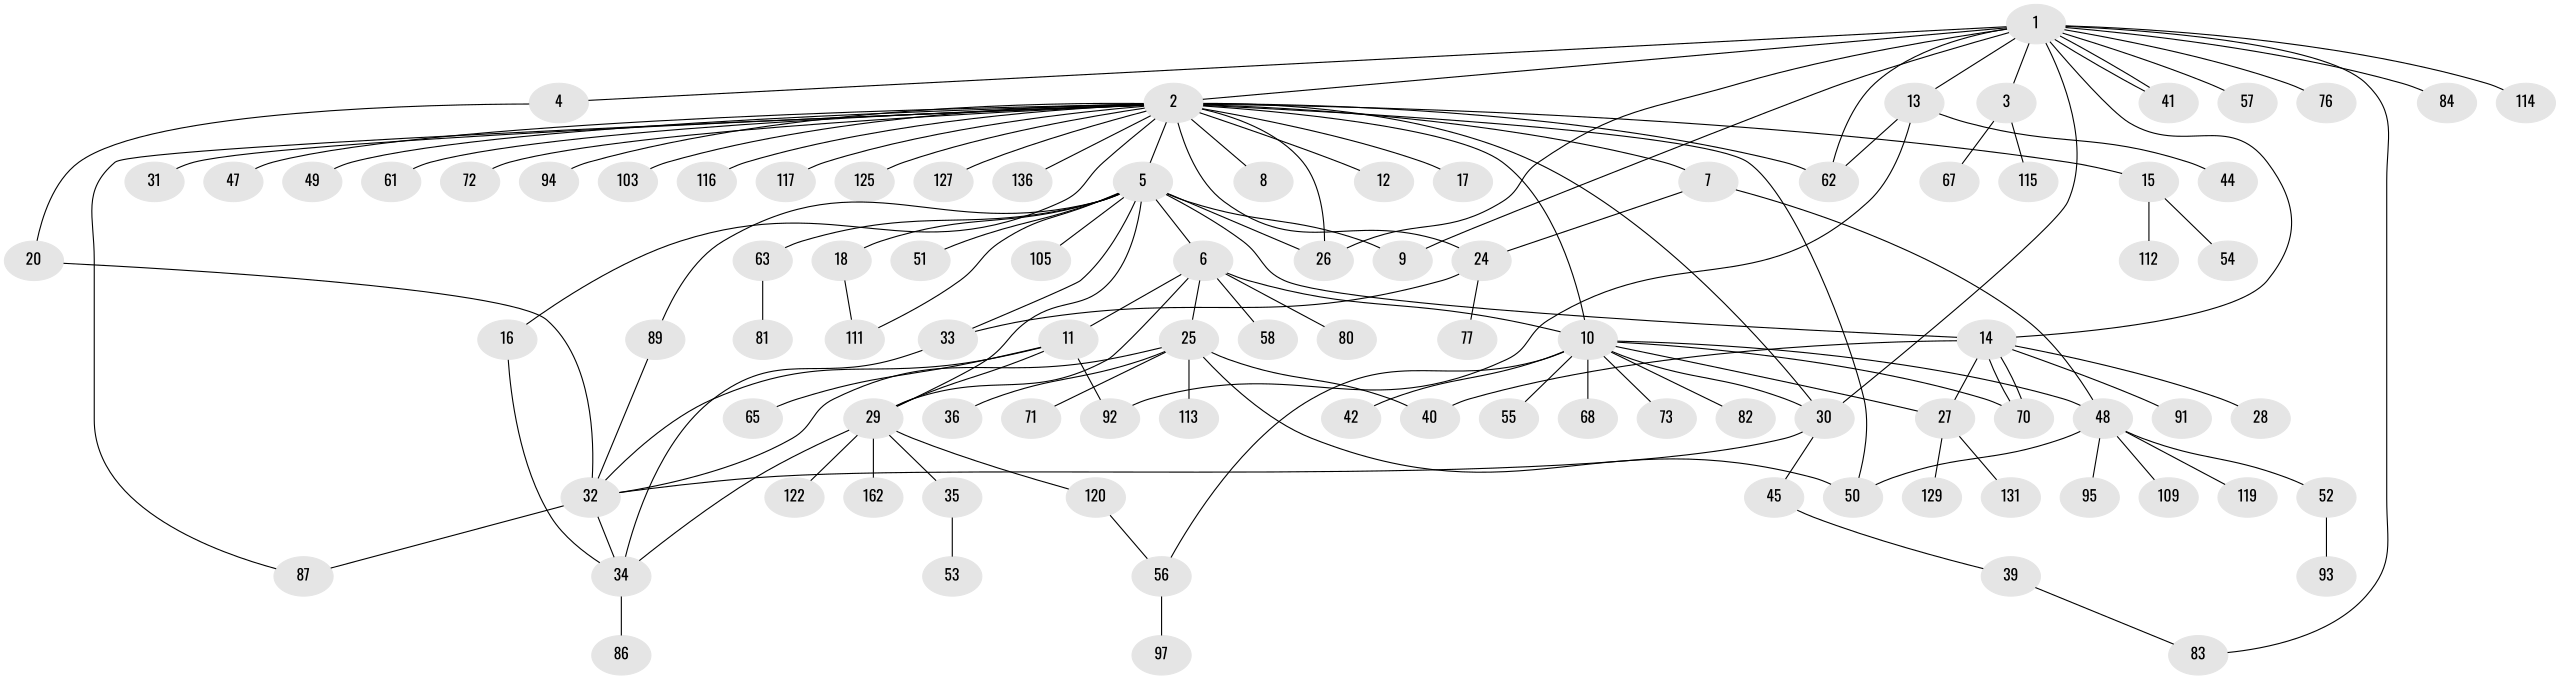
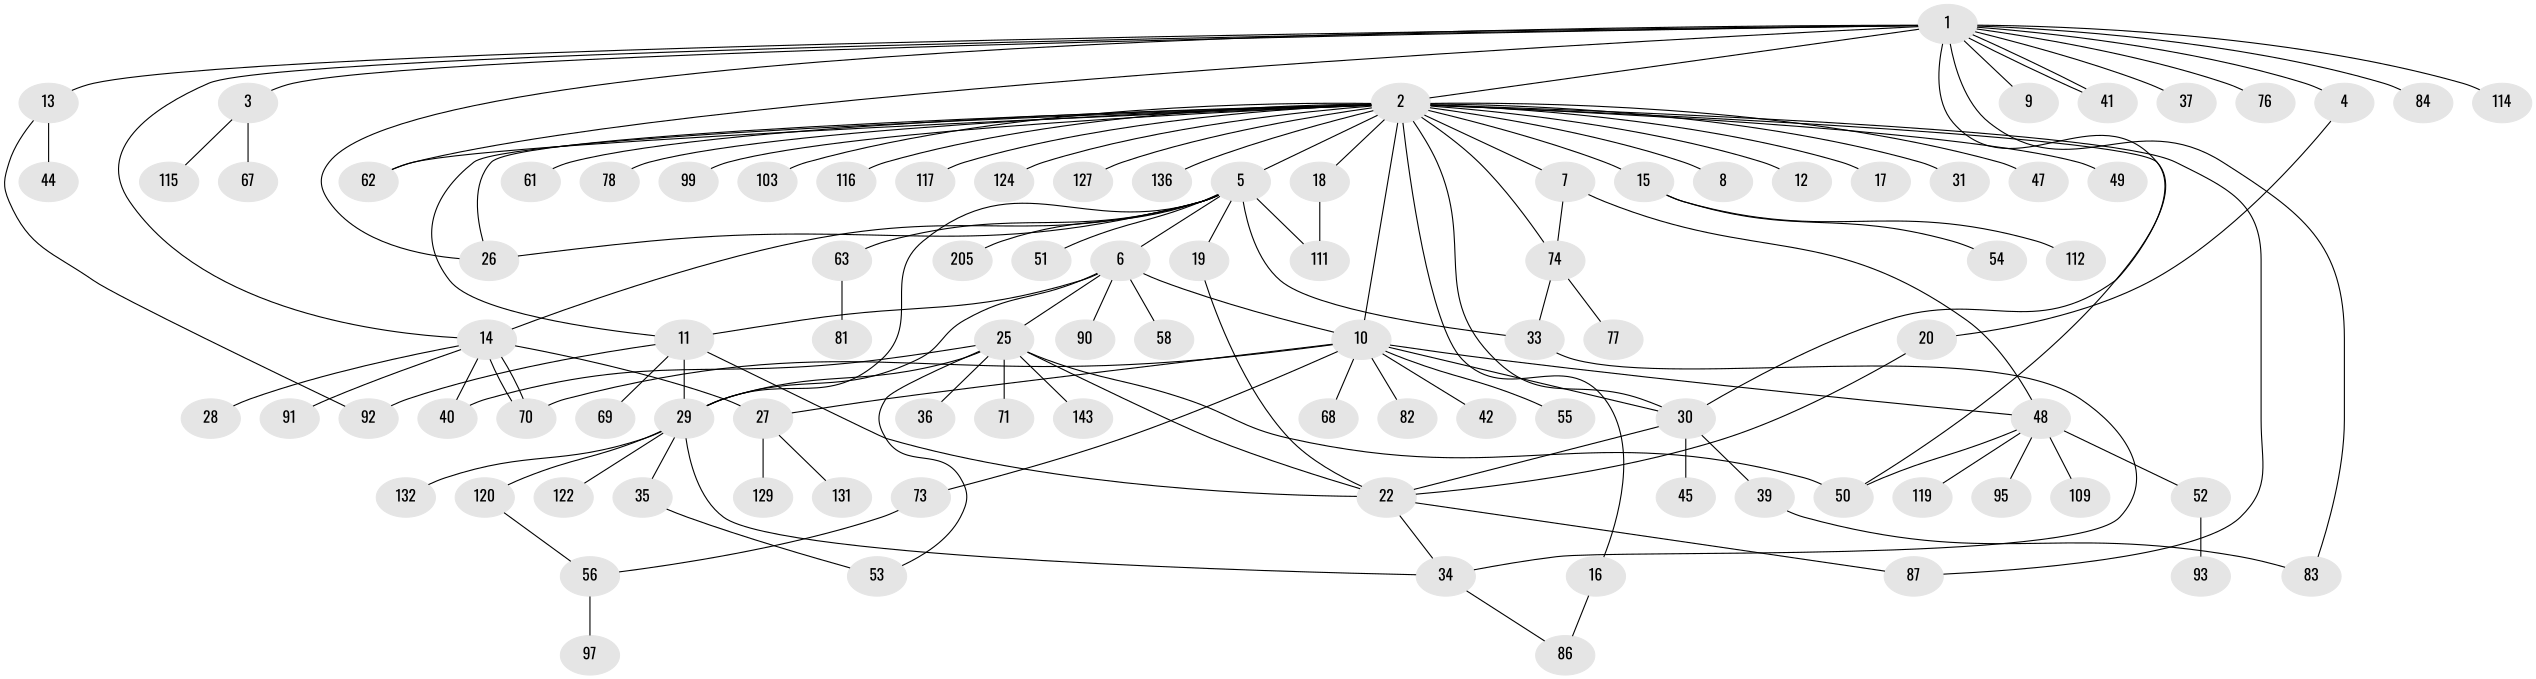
(2248, 103) -> (2187, 103)
(1868, 146) -> none
none -> (468, 167)
(470, 182) -> (610, 182)
(549, 182) -> (689, 182)
(865, 182) -> (1004, 182)
(991, 220) -> (1360, 142)
(1279, 221) -> none
(1041, 261) -> (963, 261)
(1482, 261) -> (1555, 261)
(655, 340) -> (1199, 261)
(1347, 340) -> (1085, 340)
none -> (913, 370)
(1321, 394) -> (760, 549)
(753, 419) -> (605, 419)
(1189, 419) -> (1083, 419)
none -> (909, 455)
(530, 473) -> (1581, 616)
(591, 498) -> (1387, 498)
(873, 498) -> (406, 498)
(1889, 543) -> (1720, 453)
